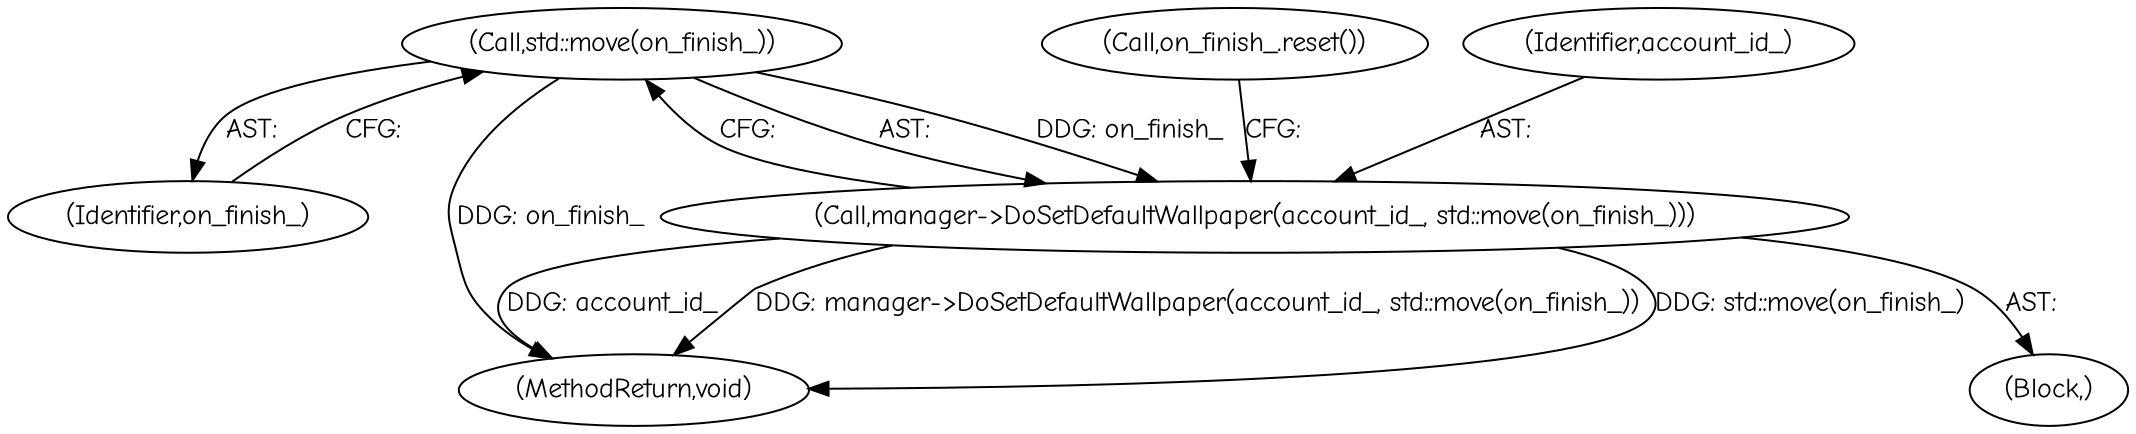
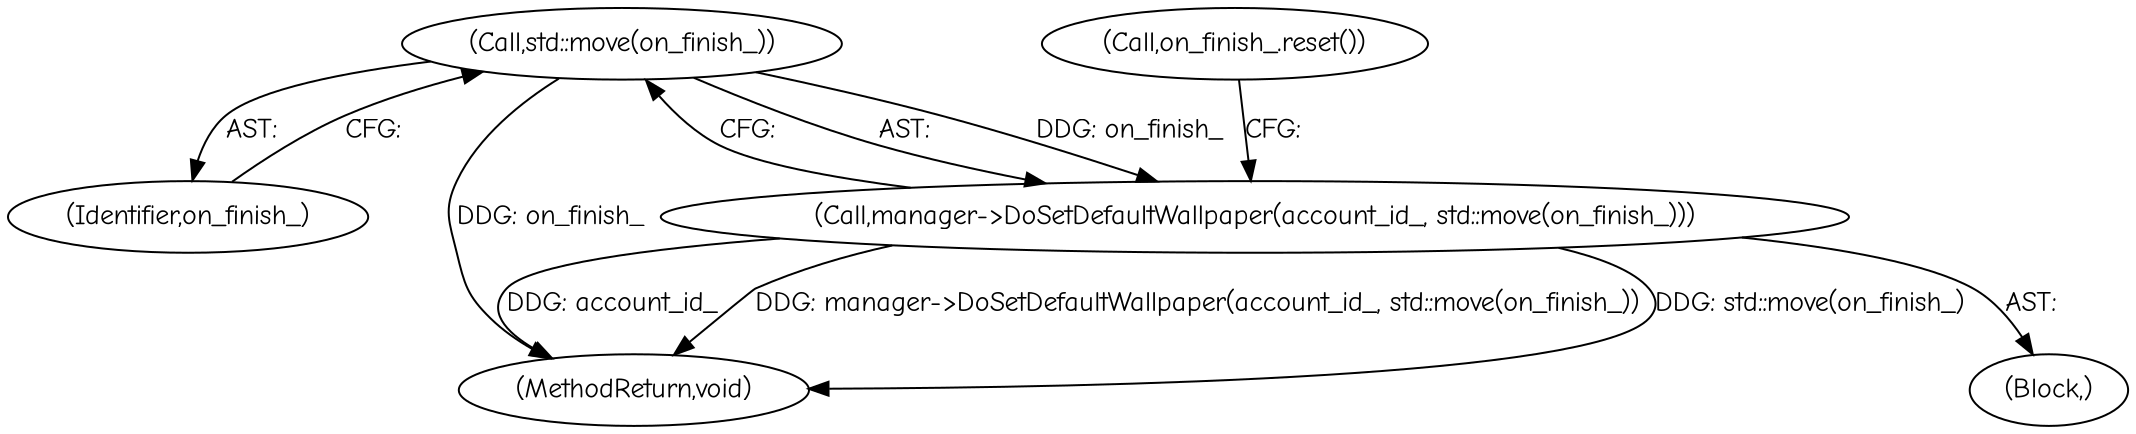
(1659, 44) -> none
